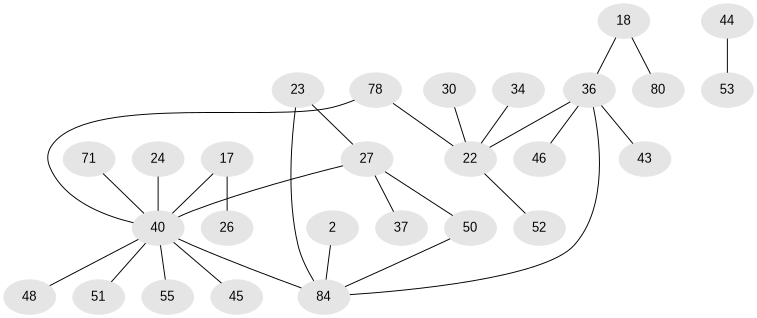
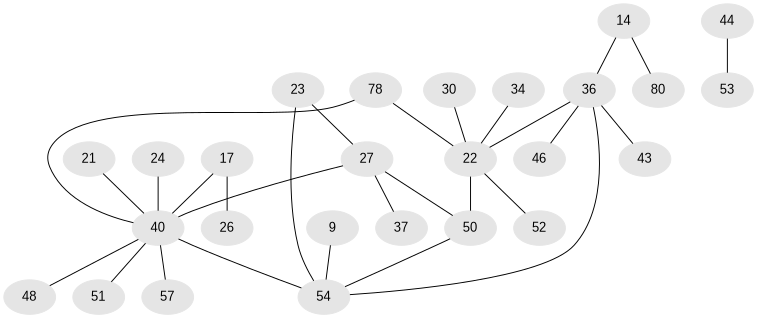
(624, 21) -> (624, 21)
(89, 159) -> (89, 159)
none -> (471, 194)
(333, 228) -> (333, 228)
(168, 297) -> (168, 297)
(237, 297) -> none
(324, 297) -> (324, 297)
